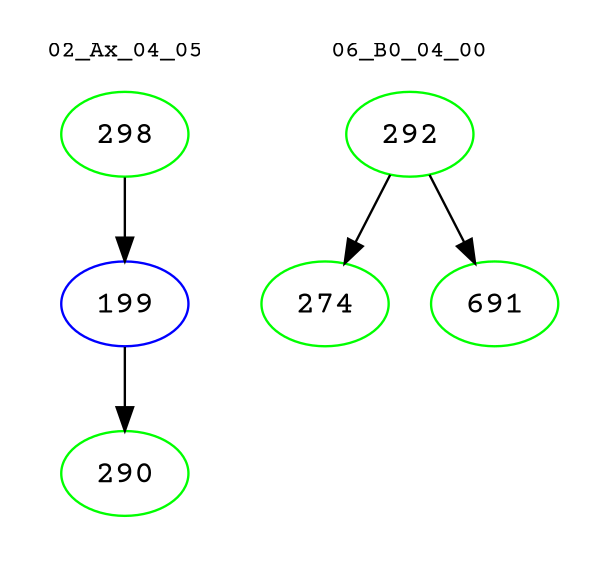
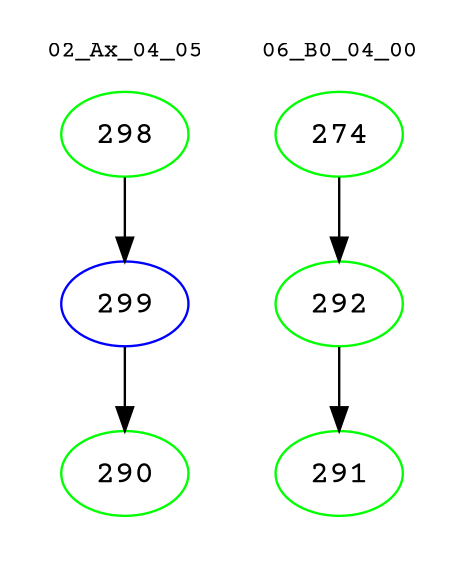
(373, 209) -> (339, 208)
(125, 304) -> (125, 304)
(495, 304) -> (339, 473)
